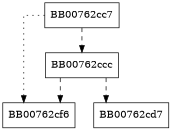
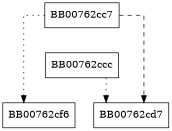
(82, 37) -> (144, 43)
(60, 87) -> none
(106, 87) -> (106, 87)
